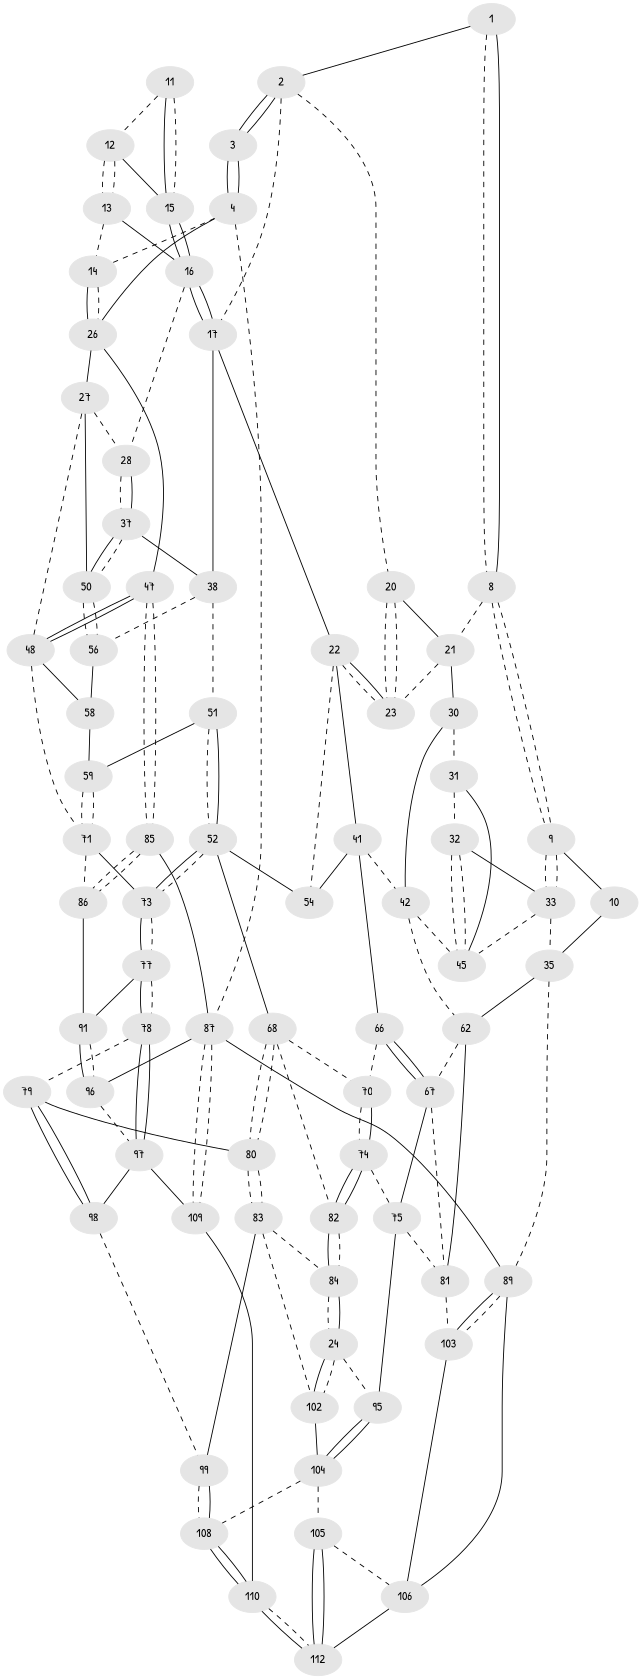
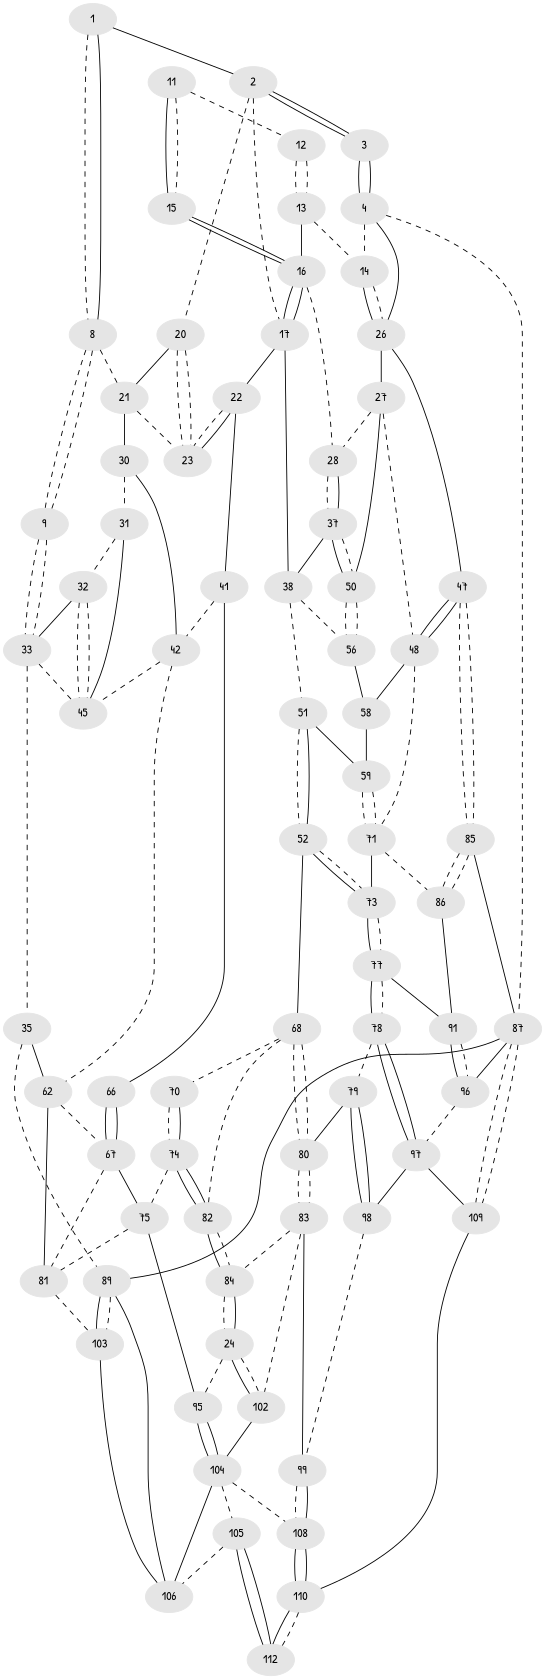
(140, 177) -> none
(309, 903) -> none
(614, 903) -> none
(373, 1060) -> none
(361, 1628) -> (193, 1534)
